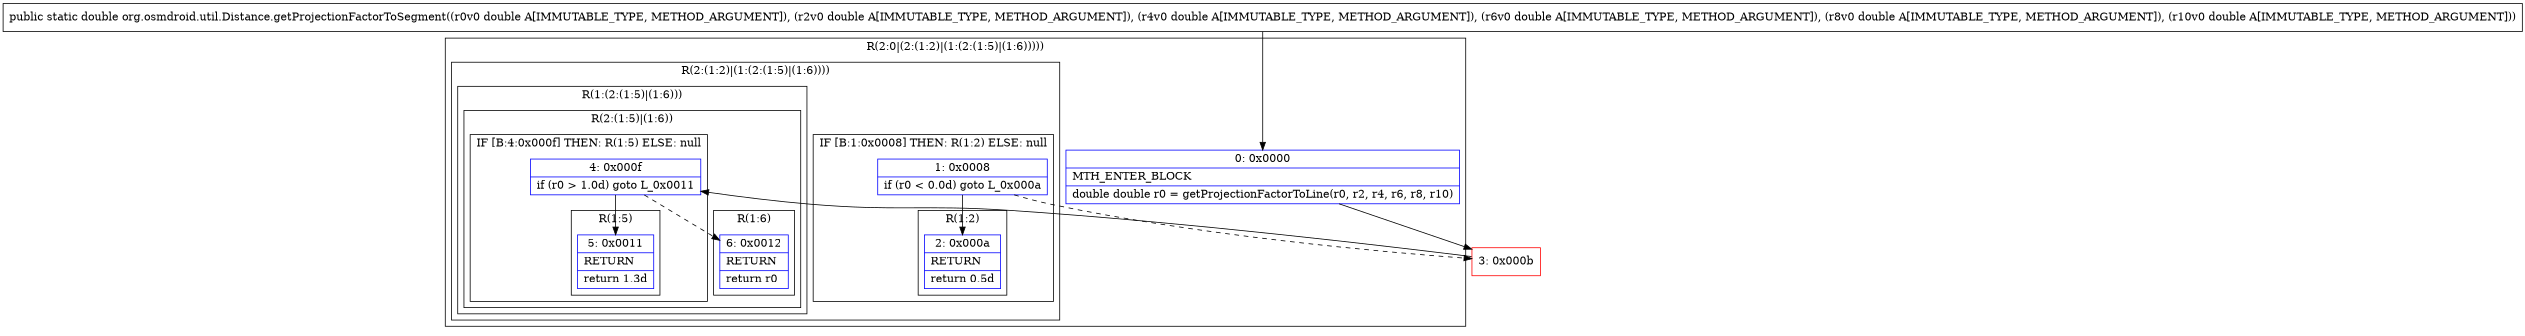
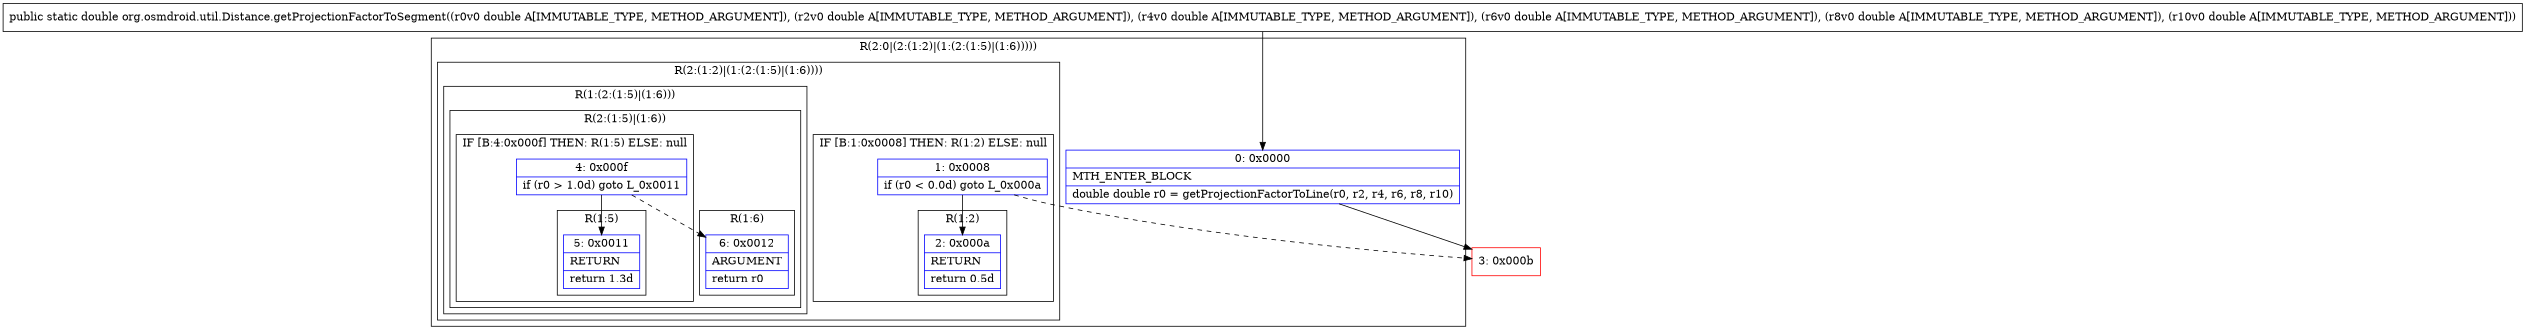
(1072, 215) -> none
(751, 261) -> (747, 261)
